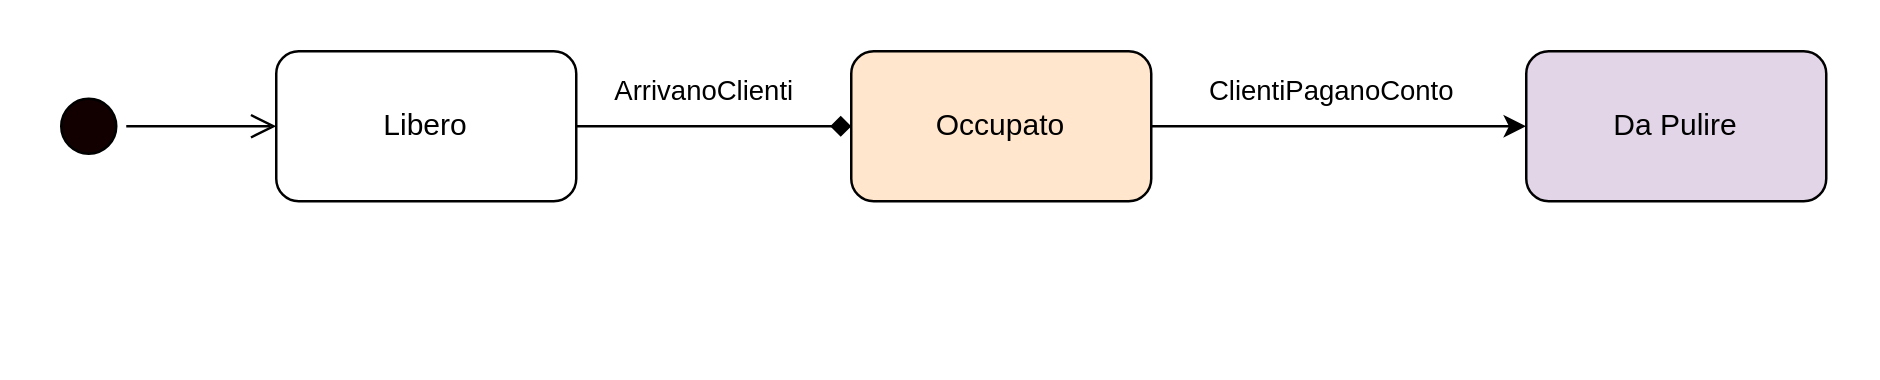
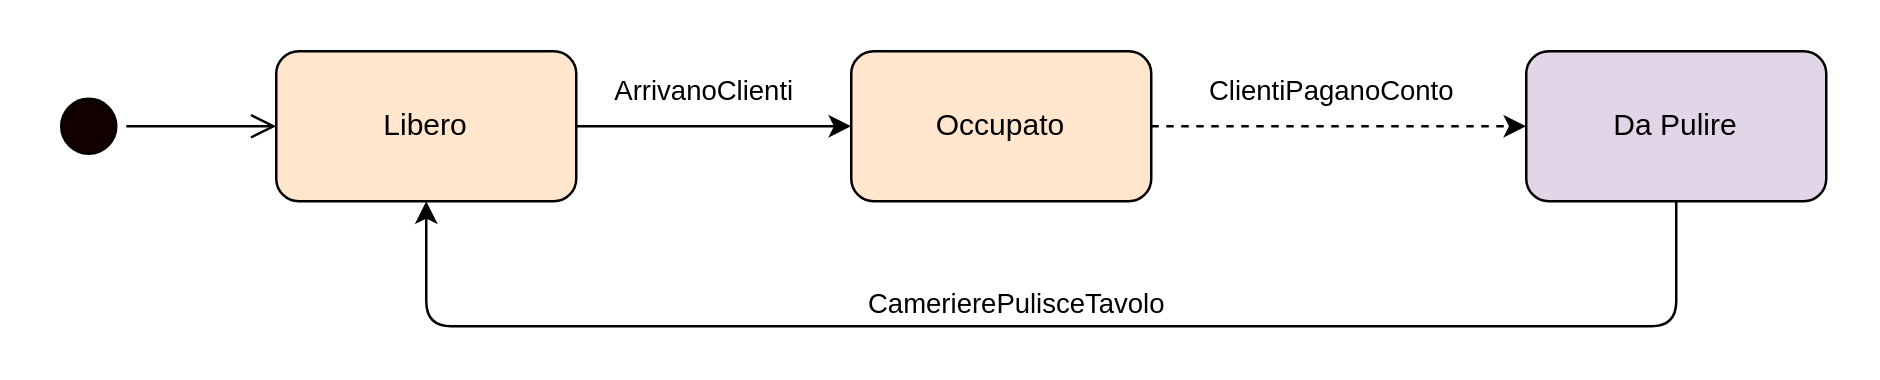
(426, 126) -> (426, 126)
(831, 126) -> (832, 126)
(1332, 126) -> (1332, 126)
none -> (1059, 326)
